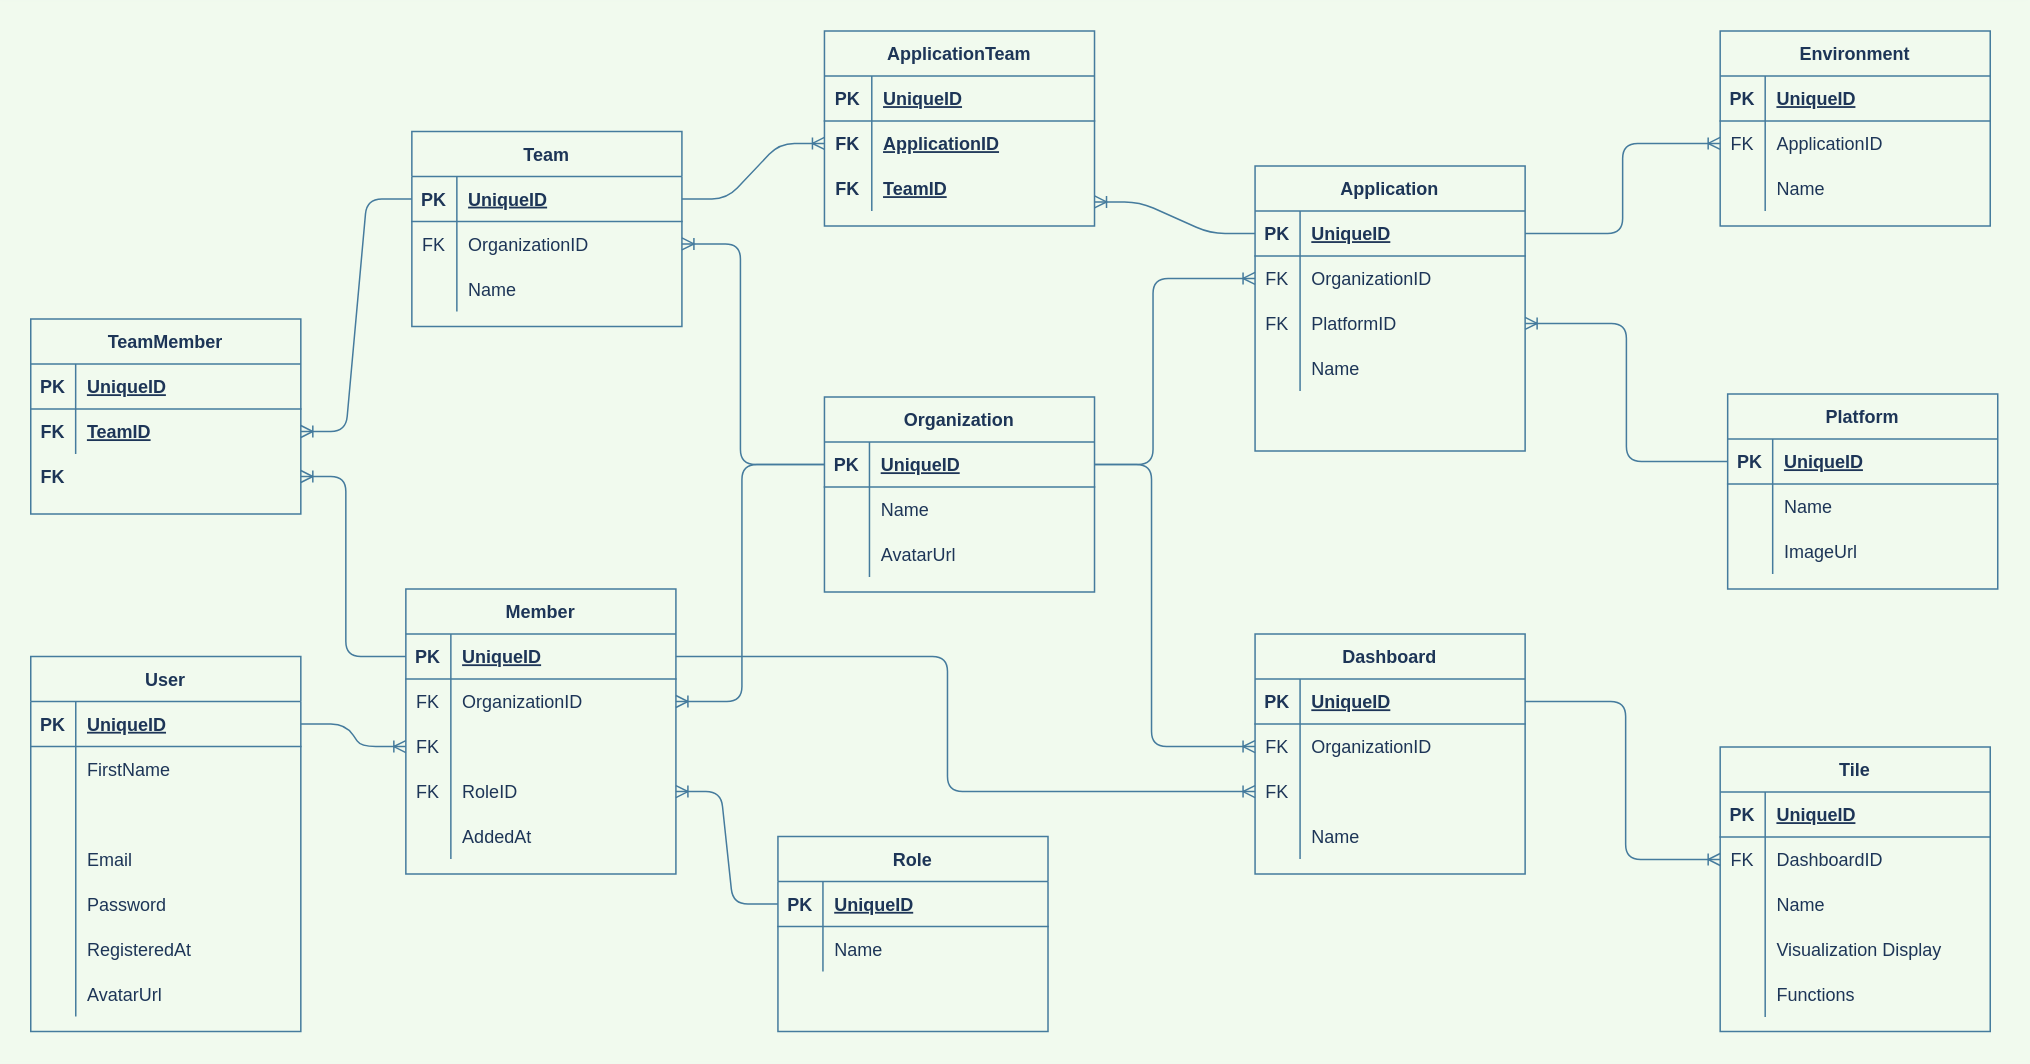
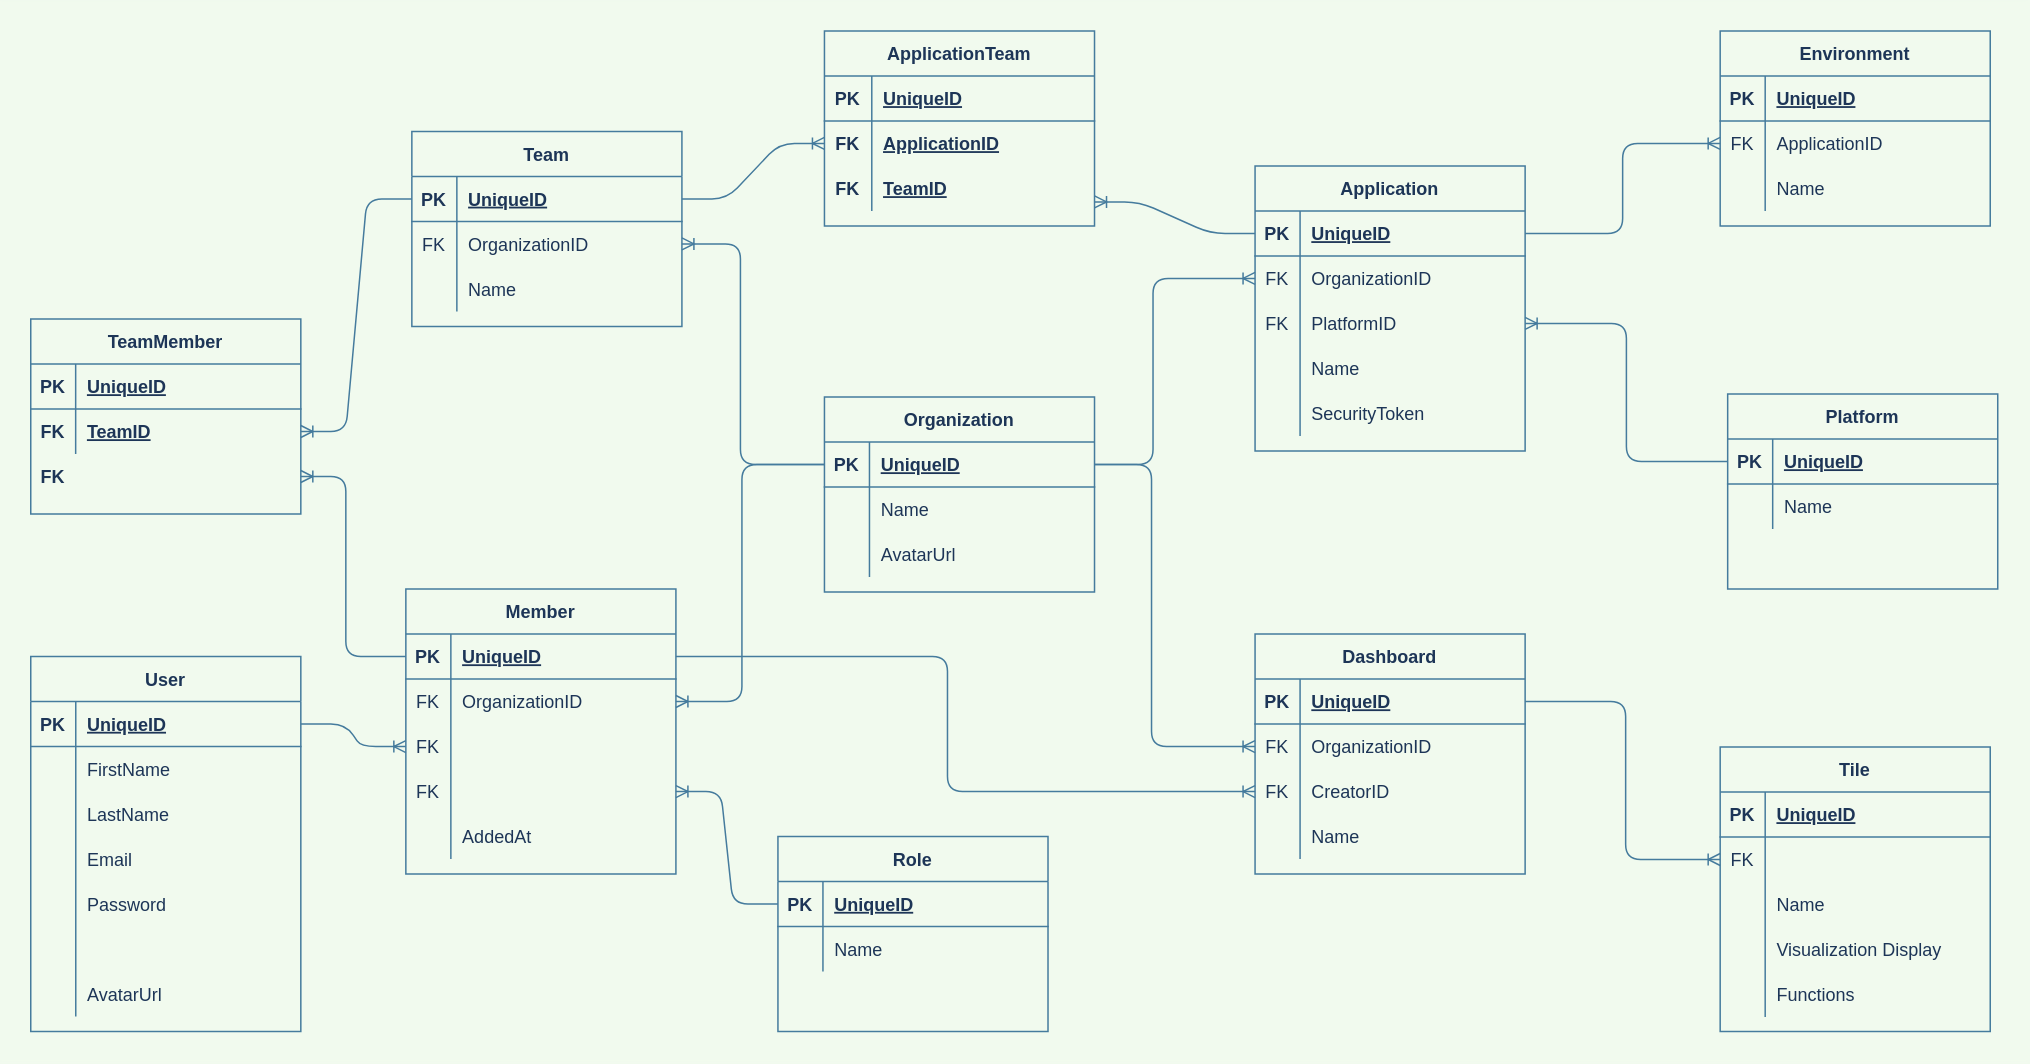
none -> (1412, 413)
(1885, 551) -> none
(563, 791) -> none
none -> (1412, 791)
none -> (188, 814)
(1877, 859) -> none
(188, 949) -> none
